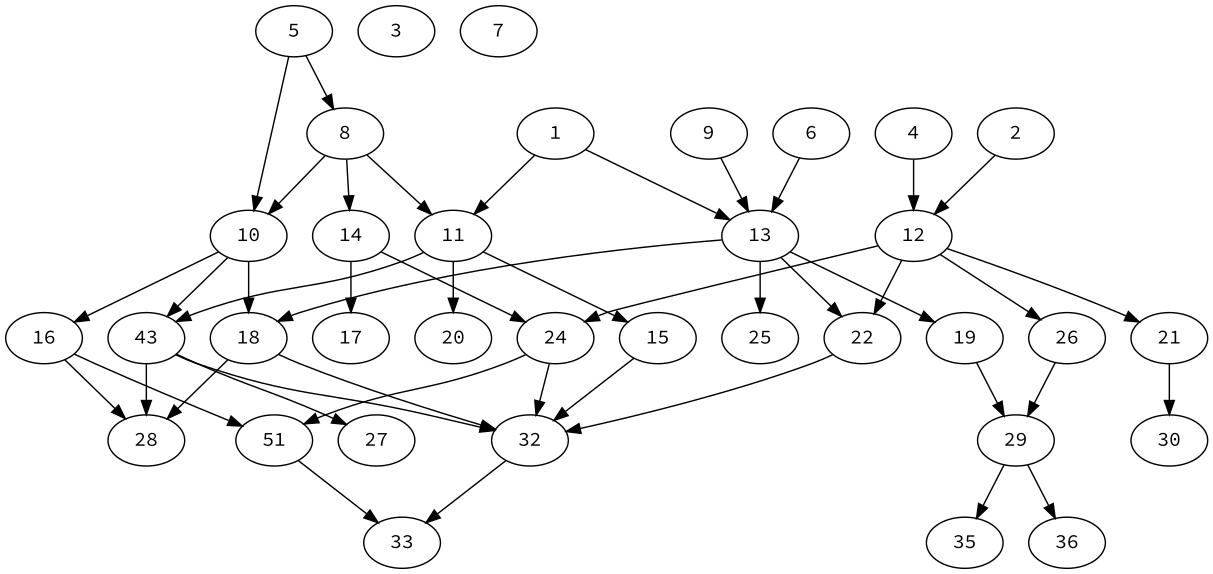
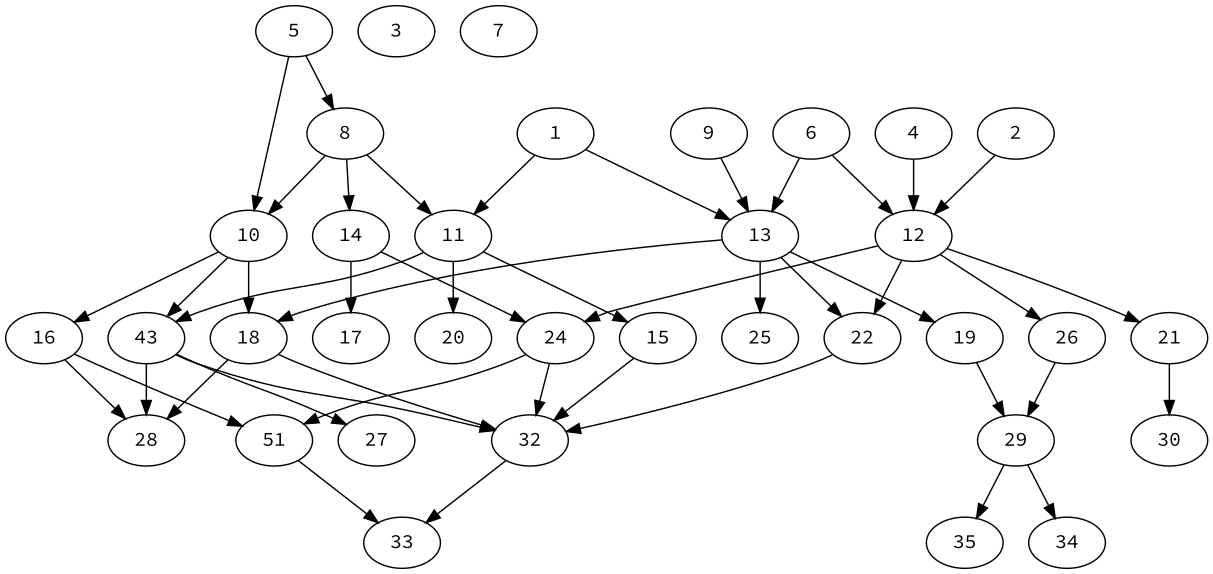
none -> (857, 180)
(1067, 543) -> (1067, 543)
